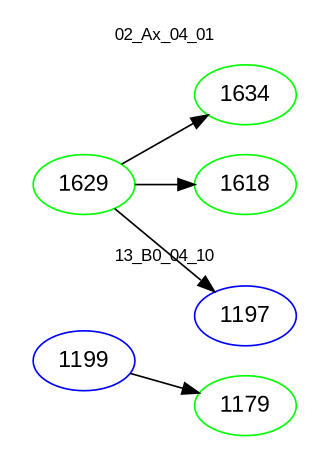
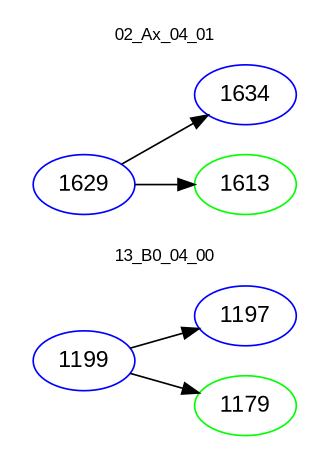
(245, 95) -> (245, 95)
(84, 185) -> (84, 185)
(245, 185) -> (245, 185)
(166, 252) -> (156, 341)
(165, 257) -> (165, 257)
